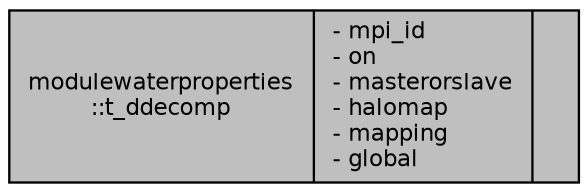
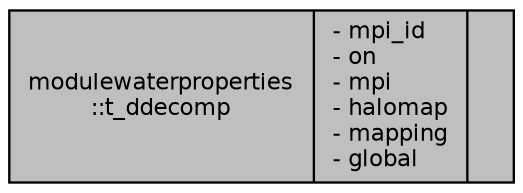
(423, 83) -> (363, 83)
